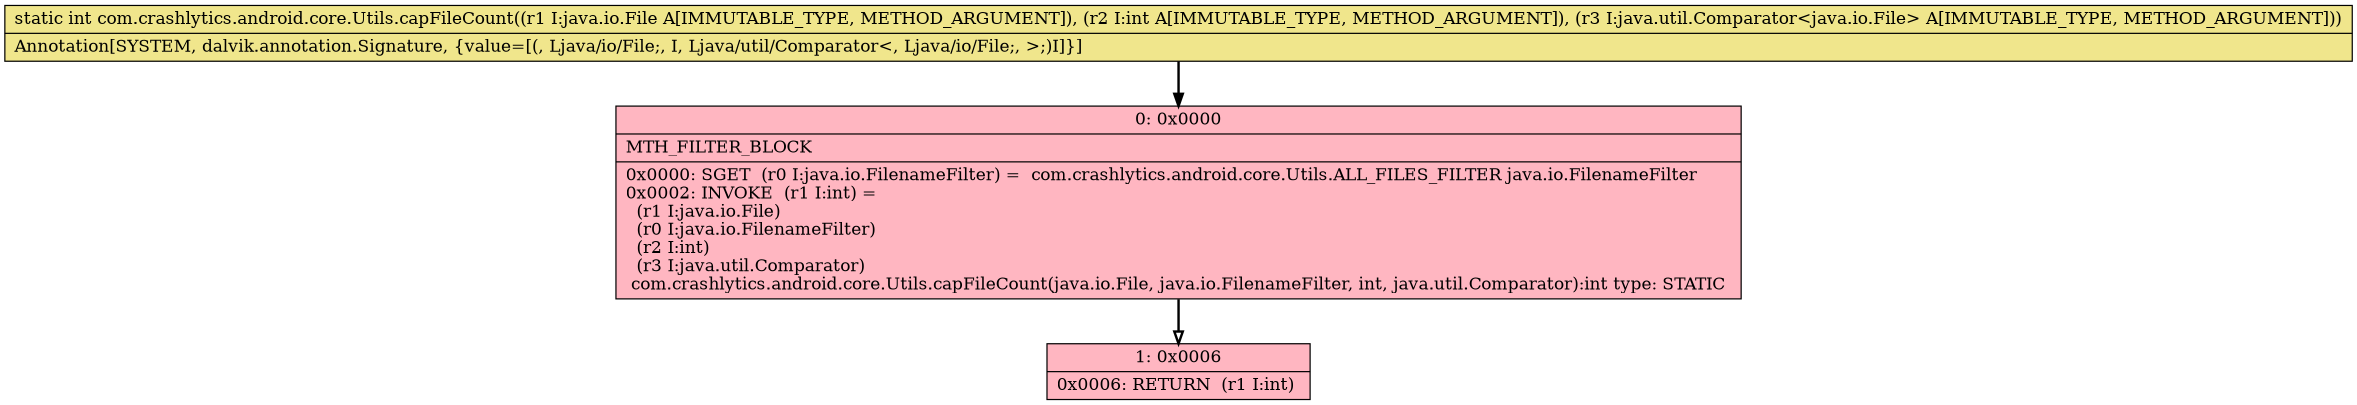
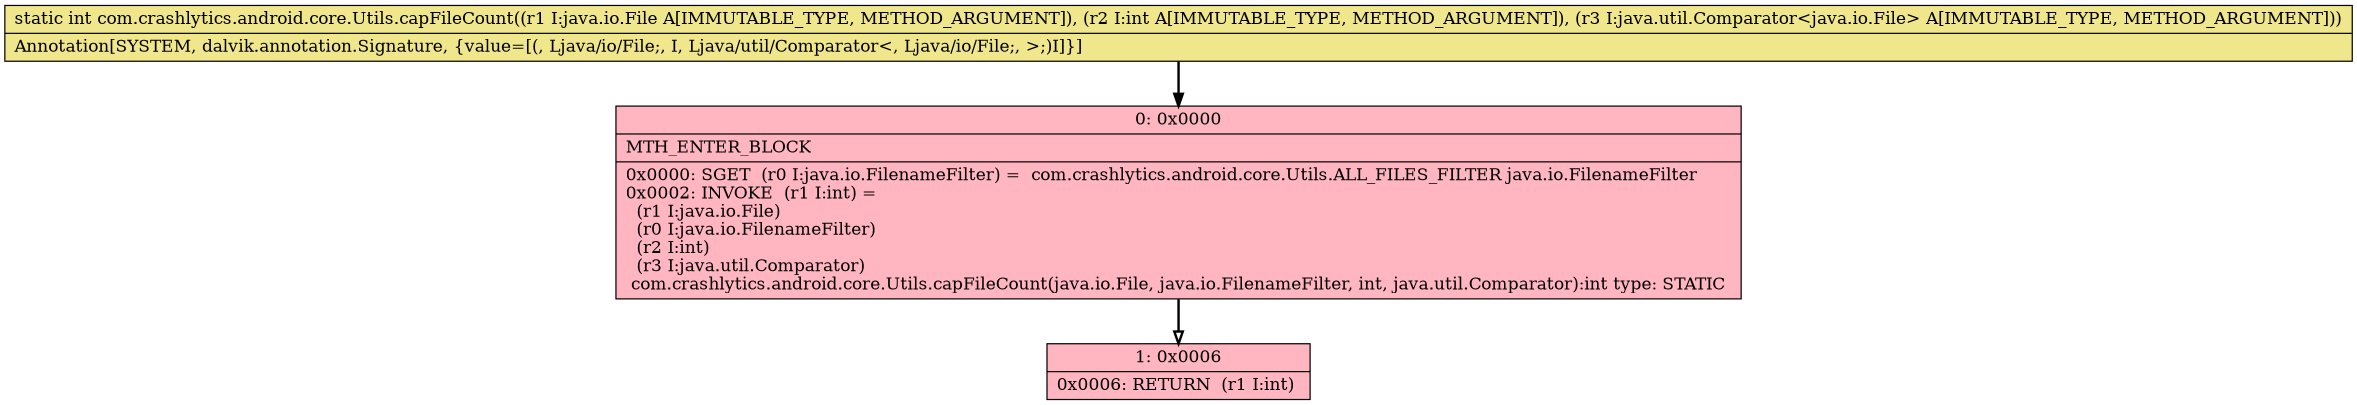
(719, 147) -> (719, 147)
